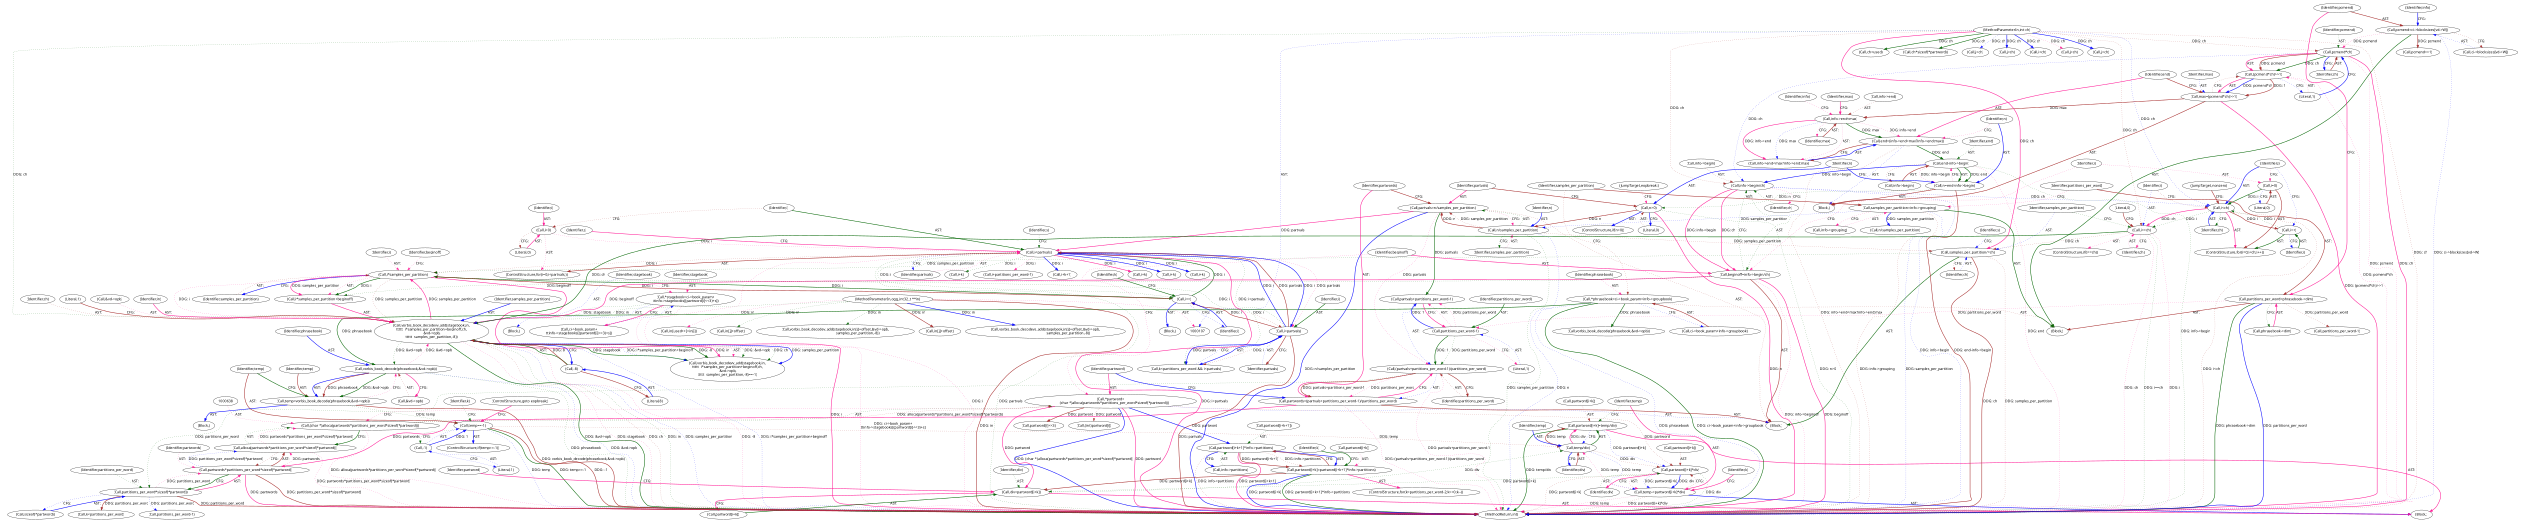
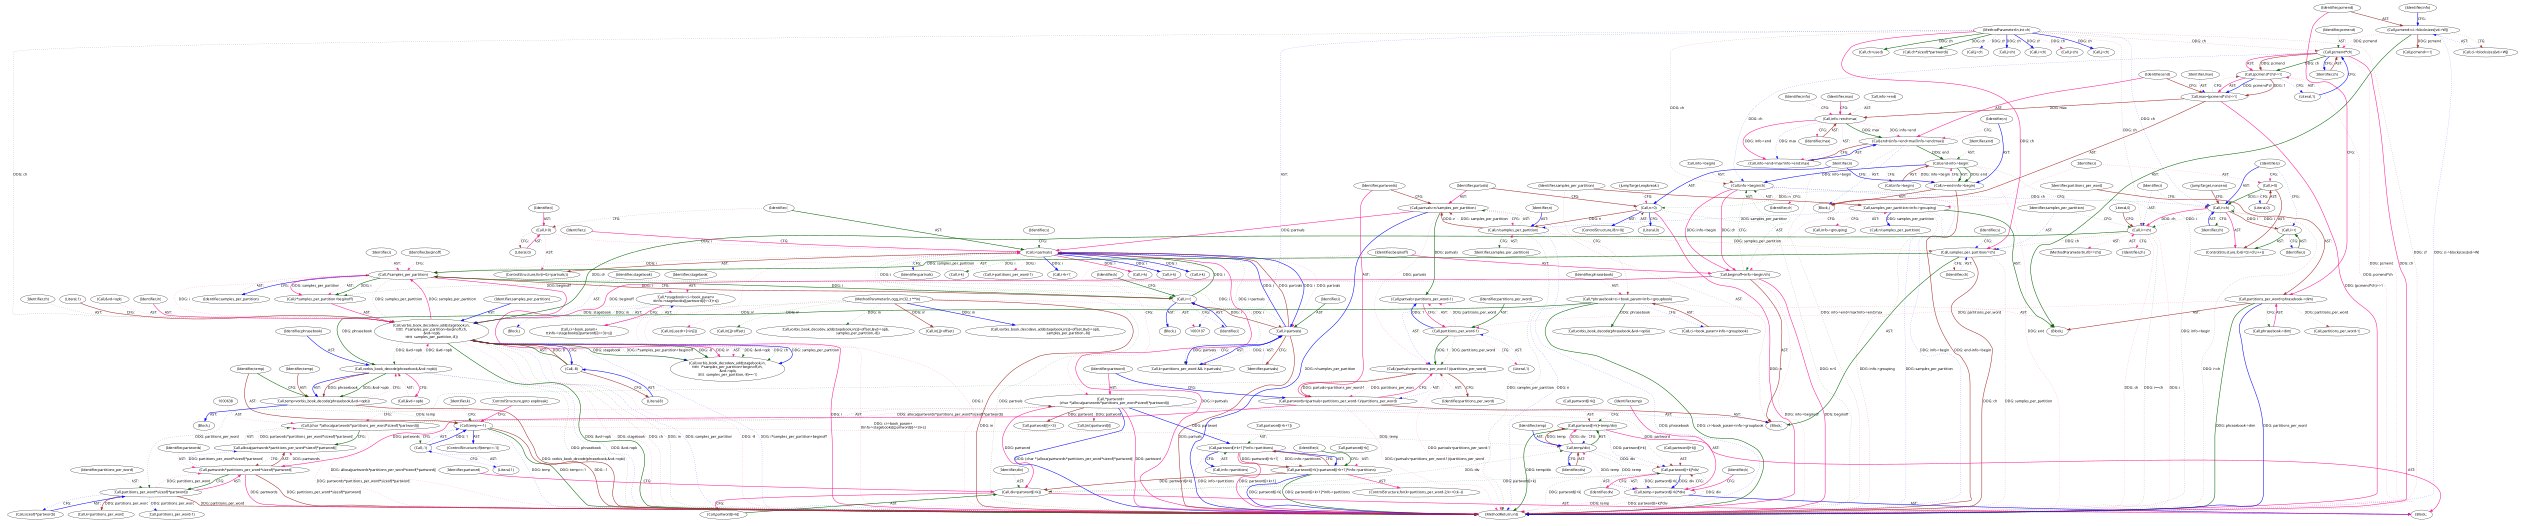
(2076, 252) -> (2076, 252)
(1034, 260) -> (1034, 260)
